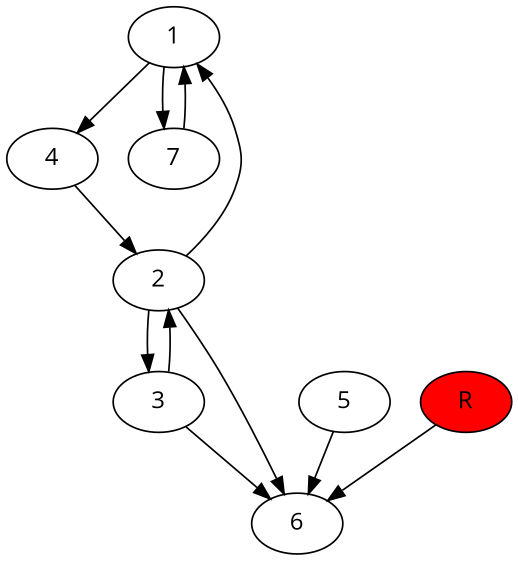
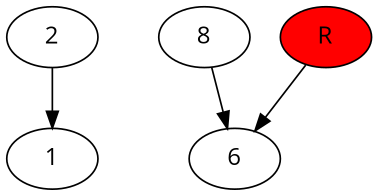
(52, 159) -> none
(174, 159) -> none
(231, 391) -> none
(159, 402) -> none
(345, 402) -> (204, 37)
